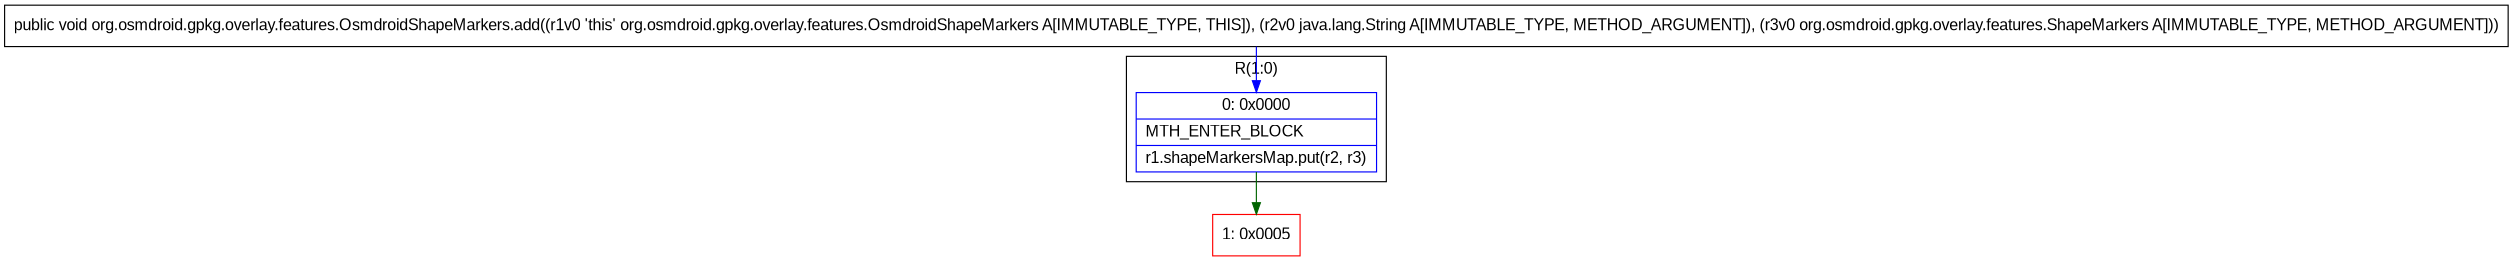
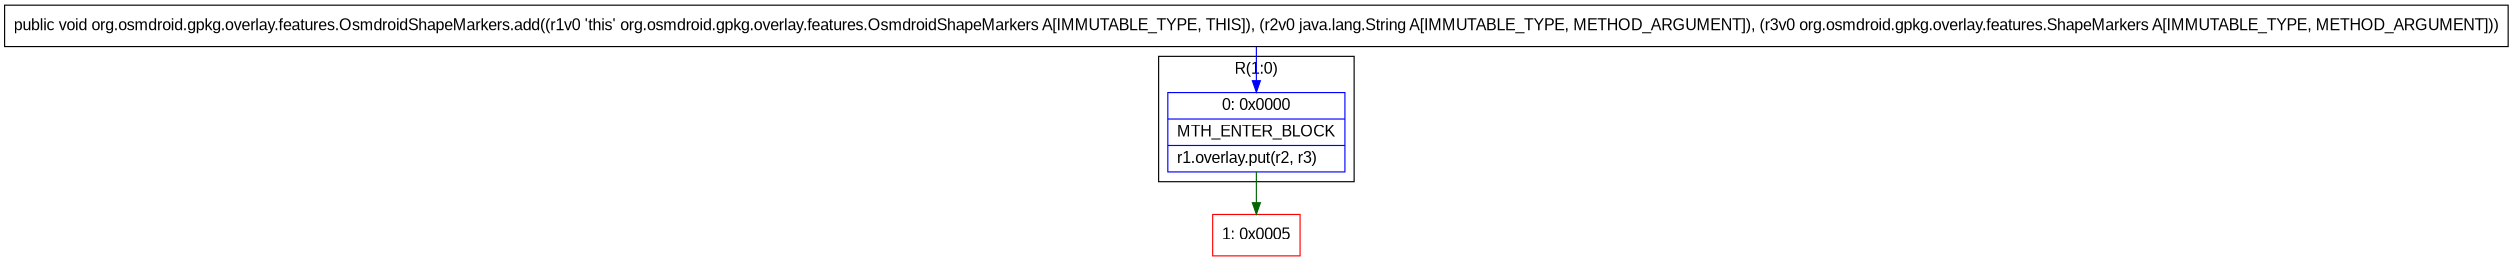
(1256, 158) -> (1247, 158)
